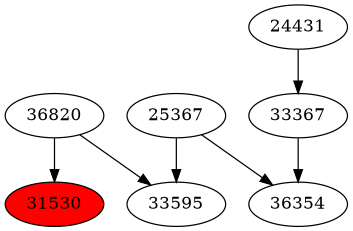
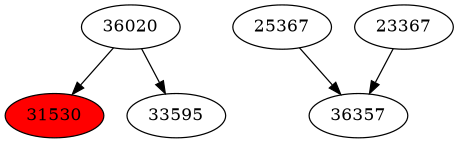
(298, 27) -> none
(55, 116) -> (131, 27)
(298, 116) -> (404, 27)
(176, 154) -> none
(298, 204) -> (358, 116)
